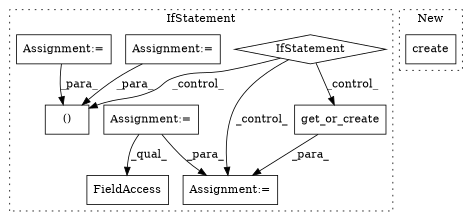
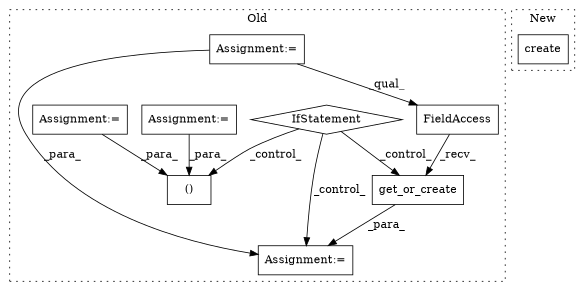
(201, 19) -> (257, 19)
none -> (440, 151)
